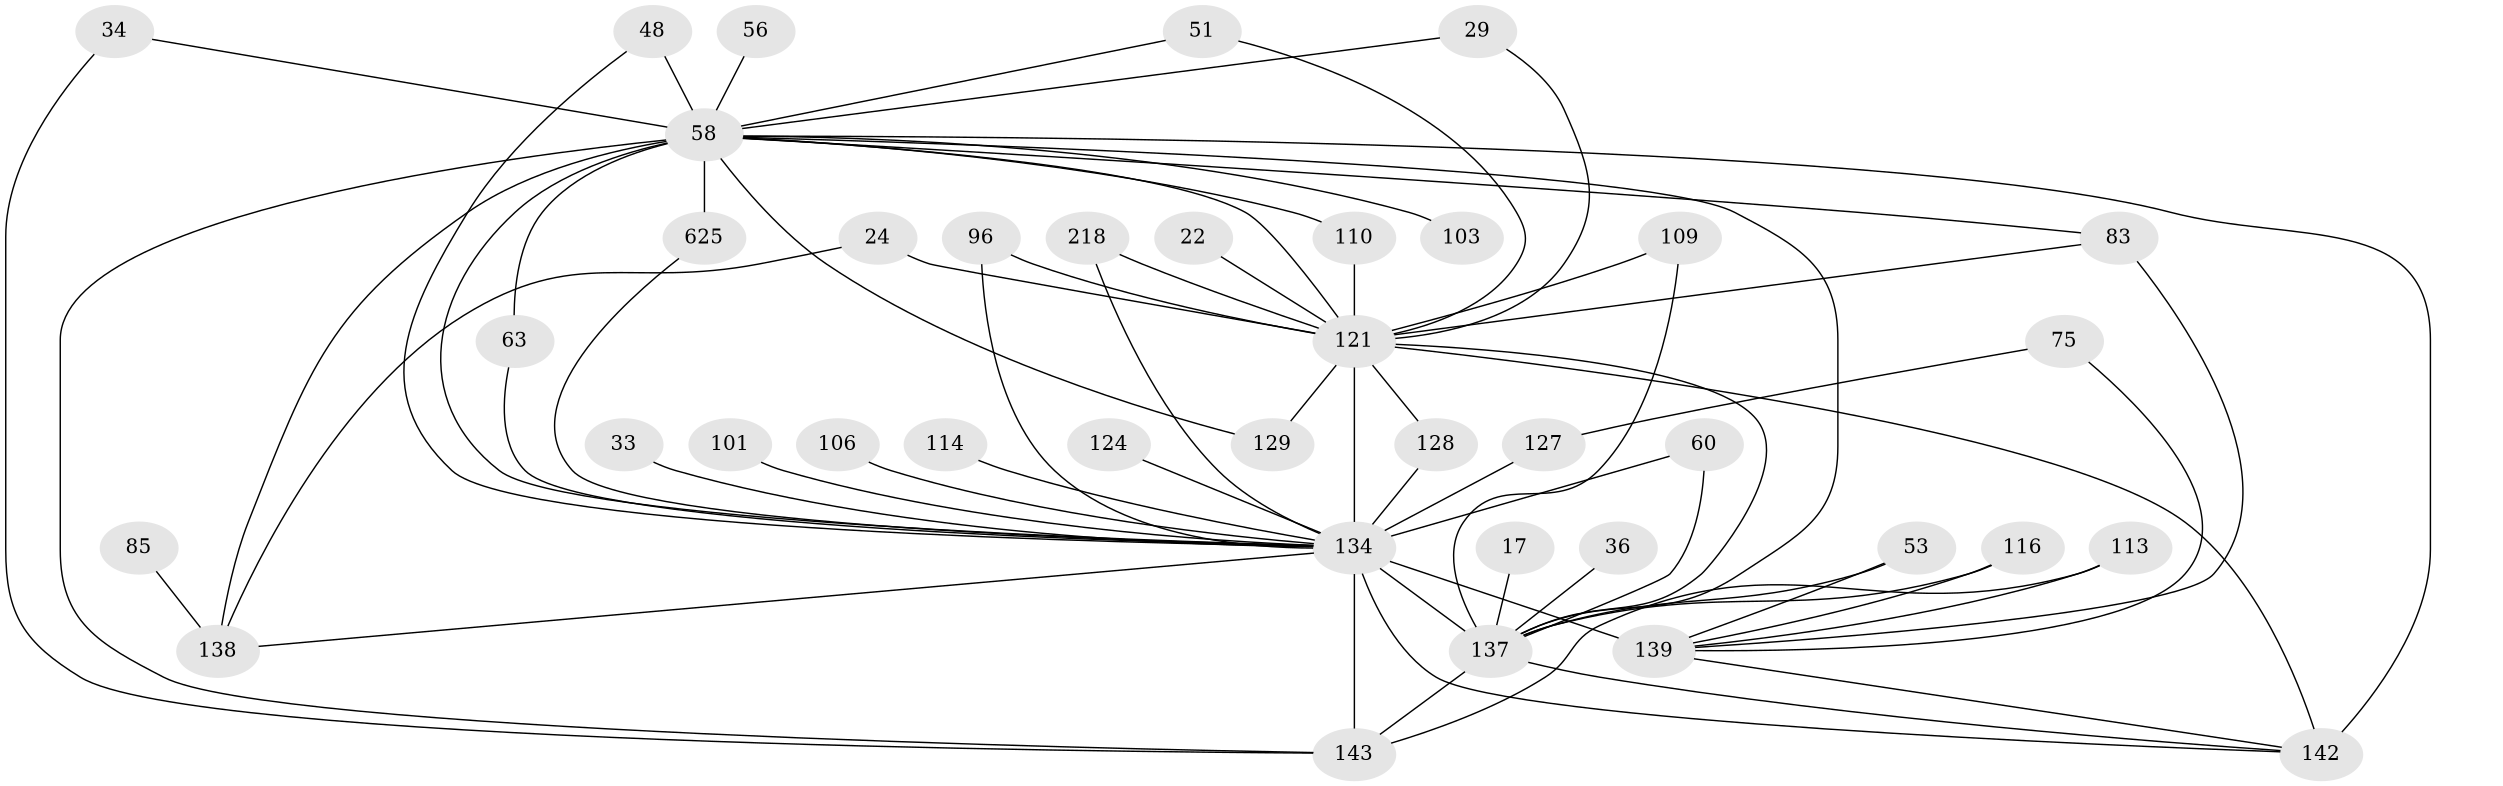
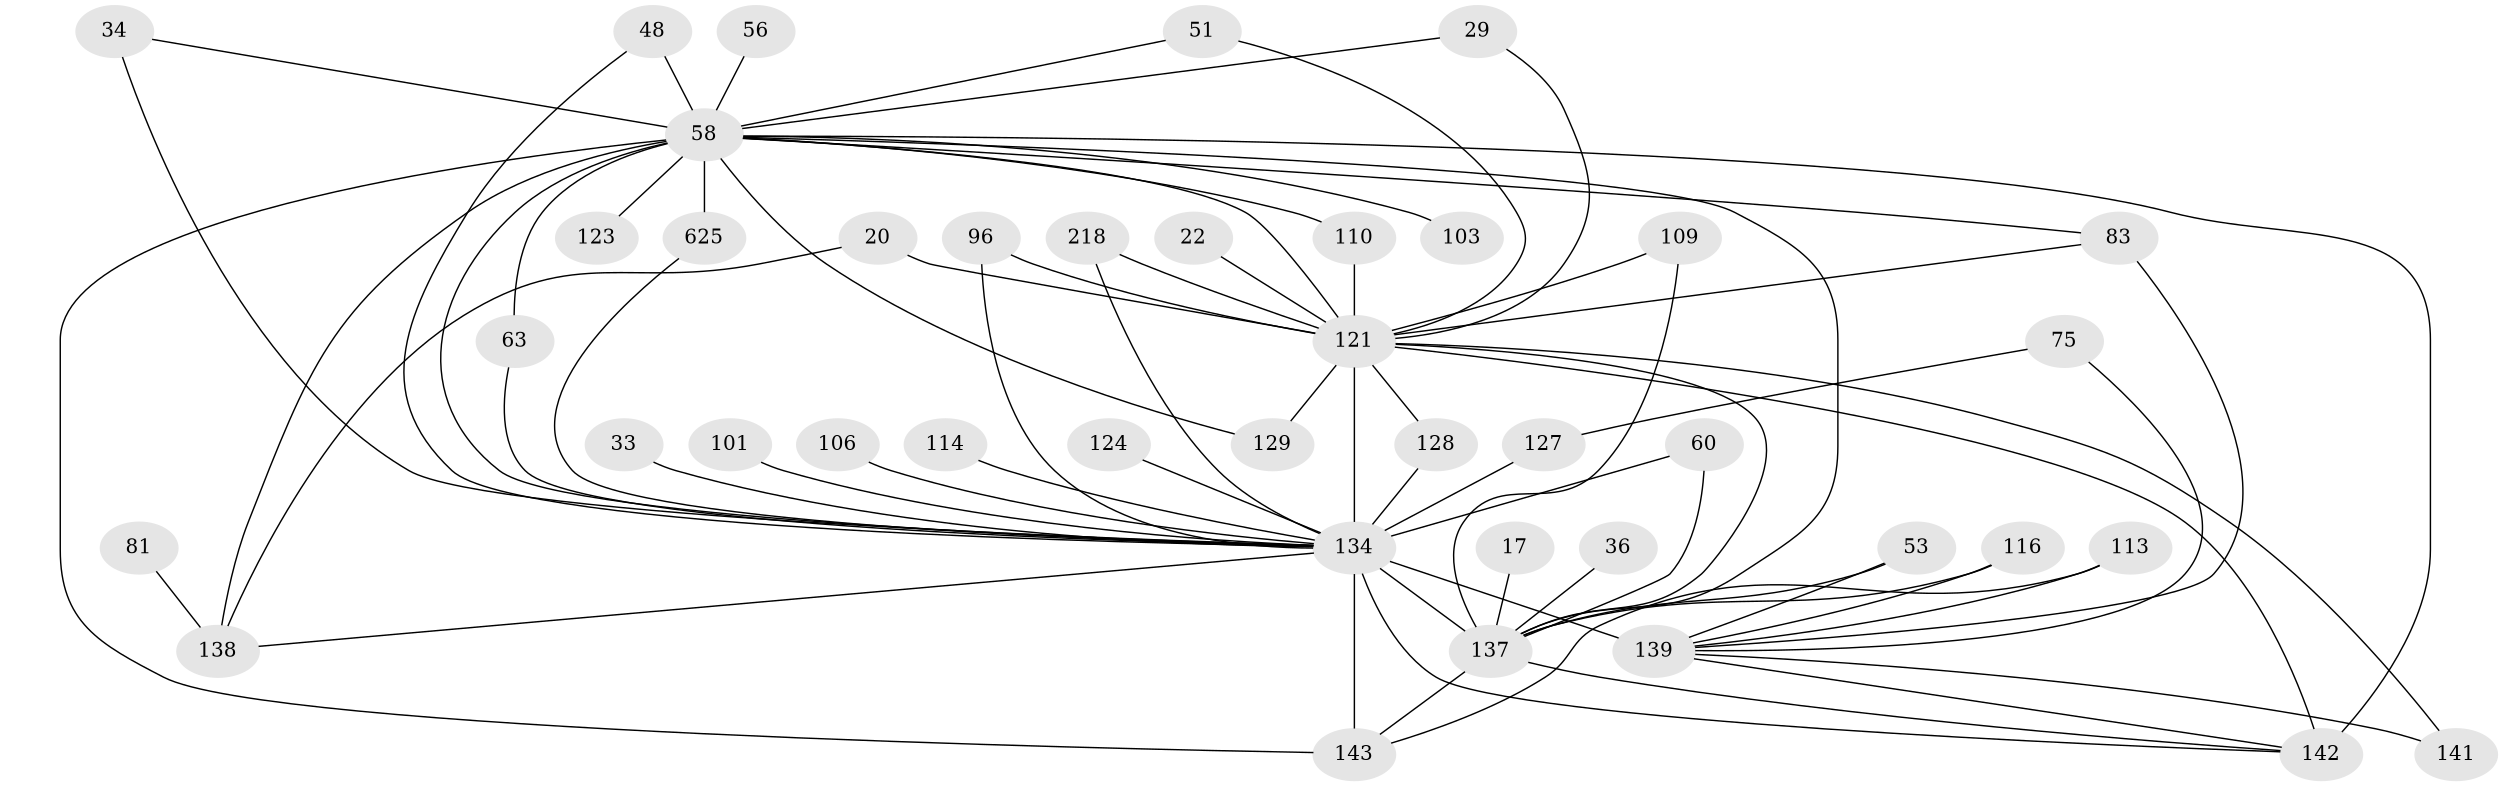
none -> (597, 238)
(878, 238) -> (878, 238)
(139, 548) -> (139, 548)
(356, 722) -> (463, 487)
none -> (2456, 755)
